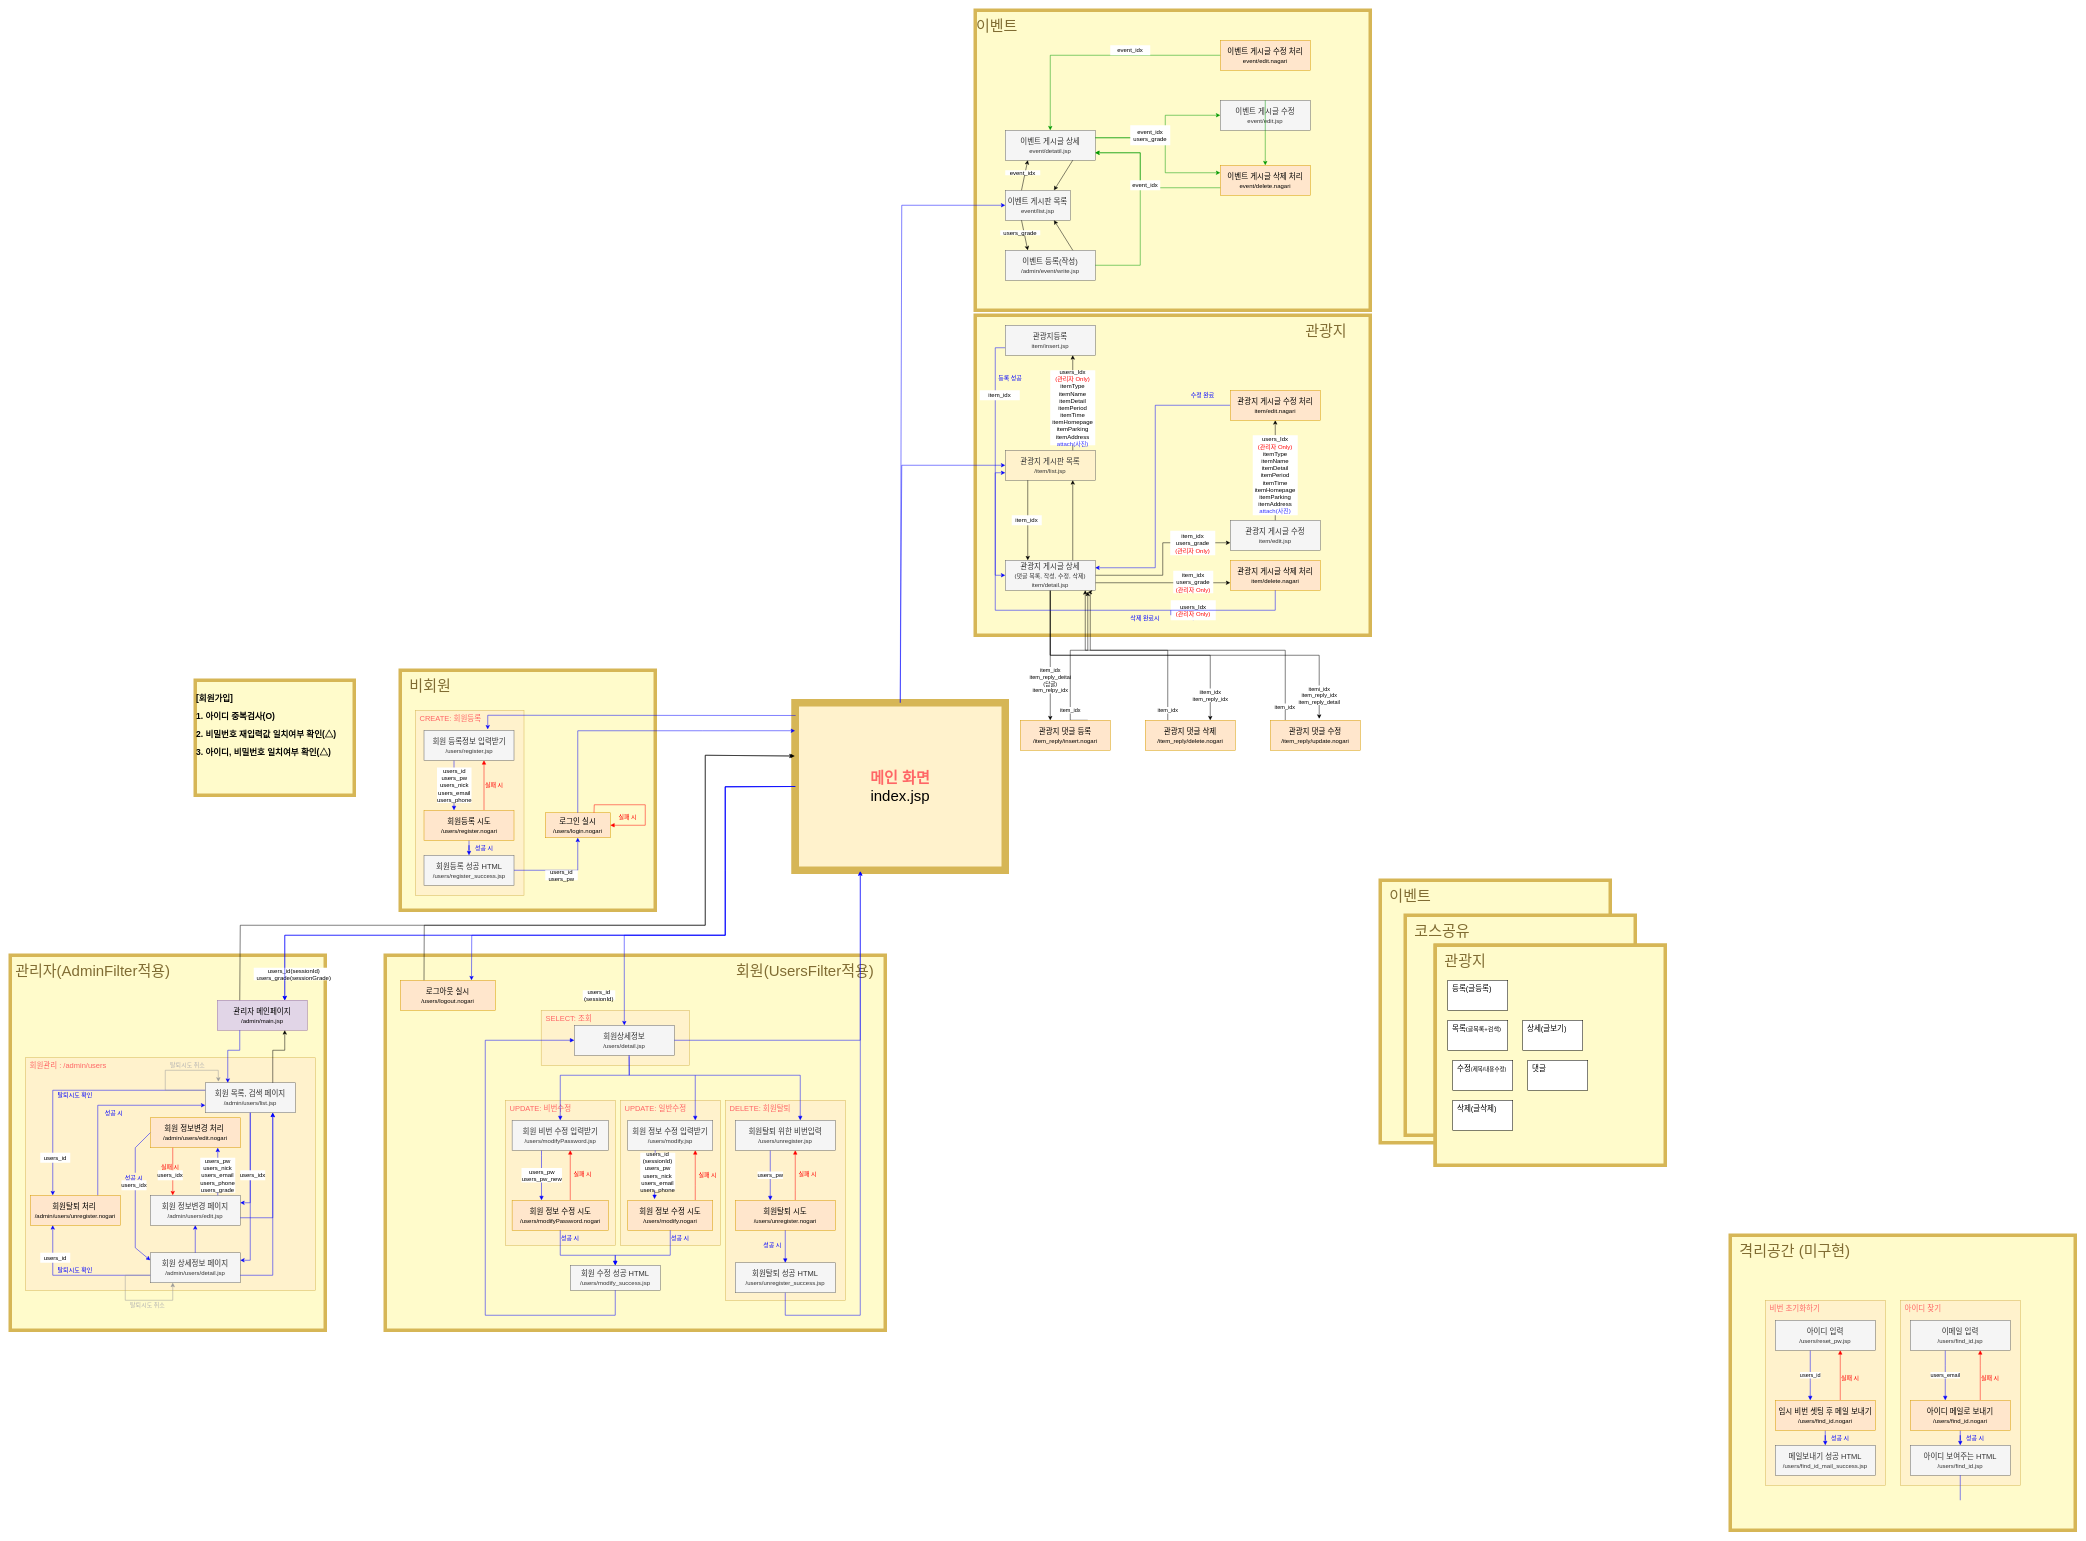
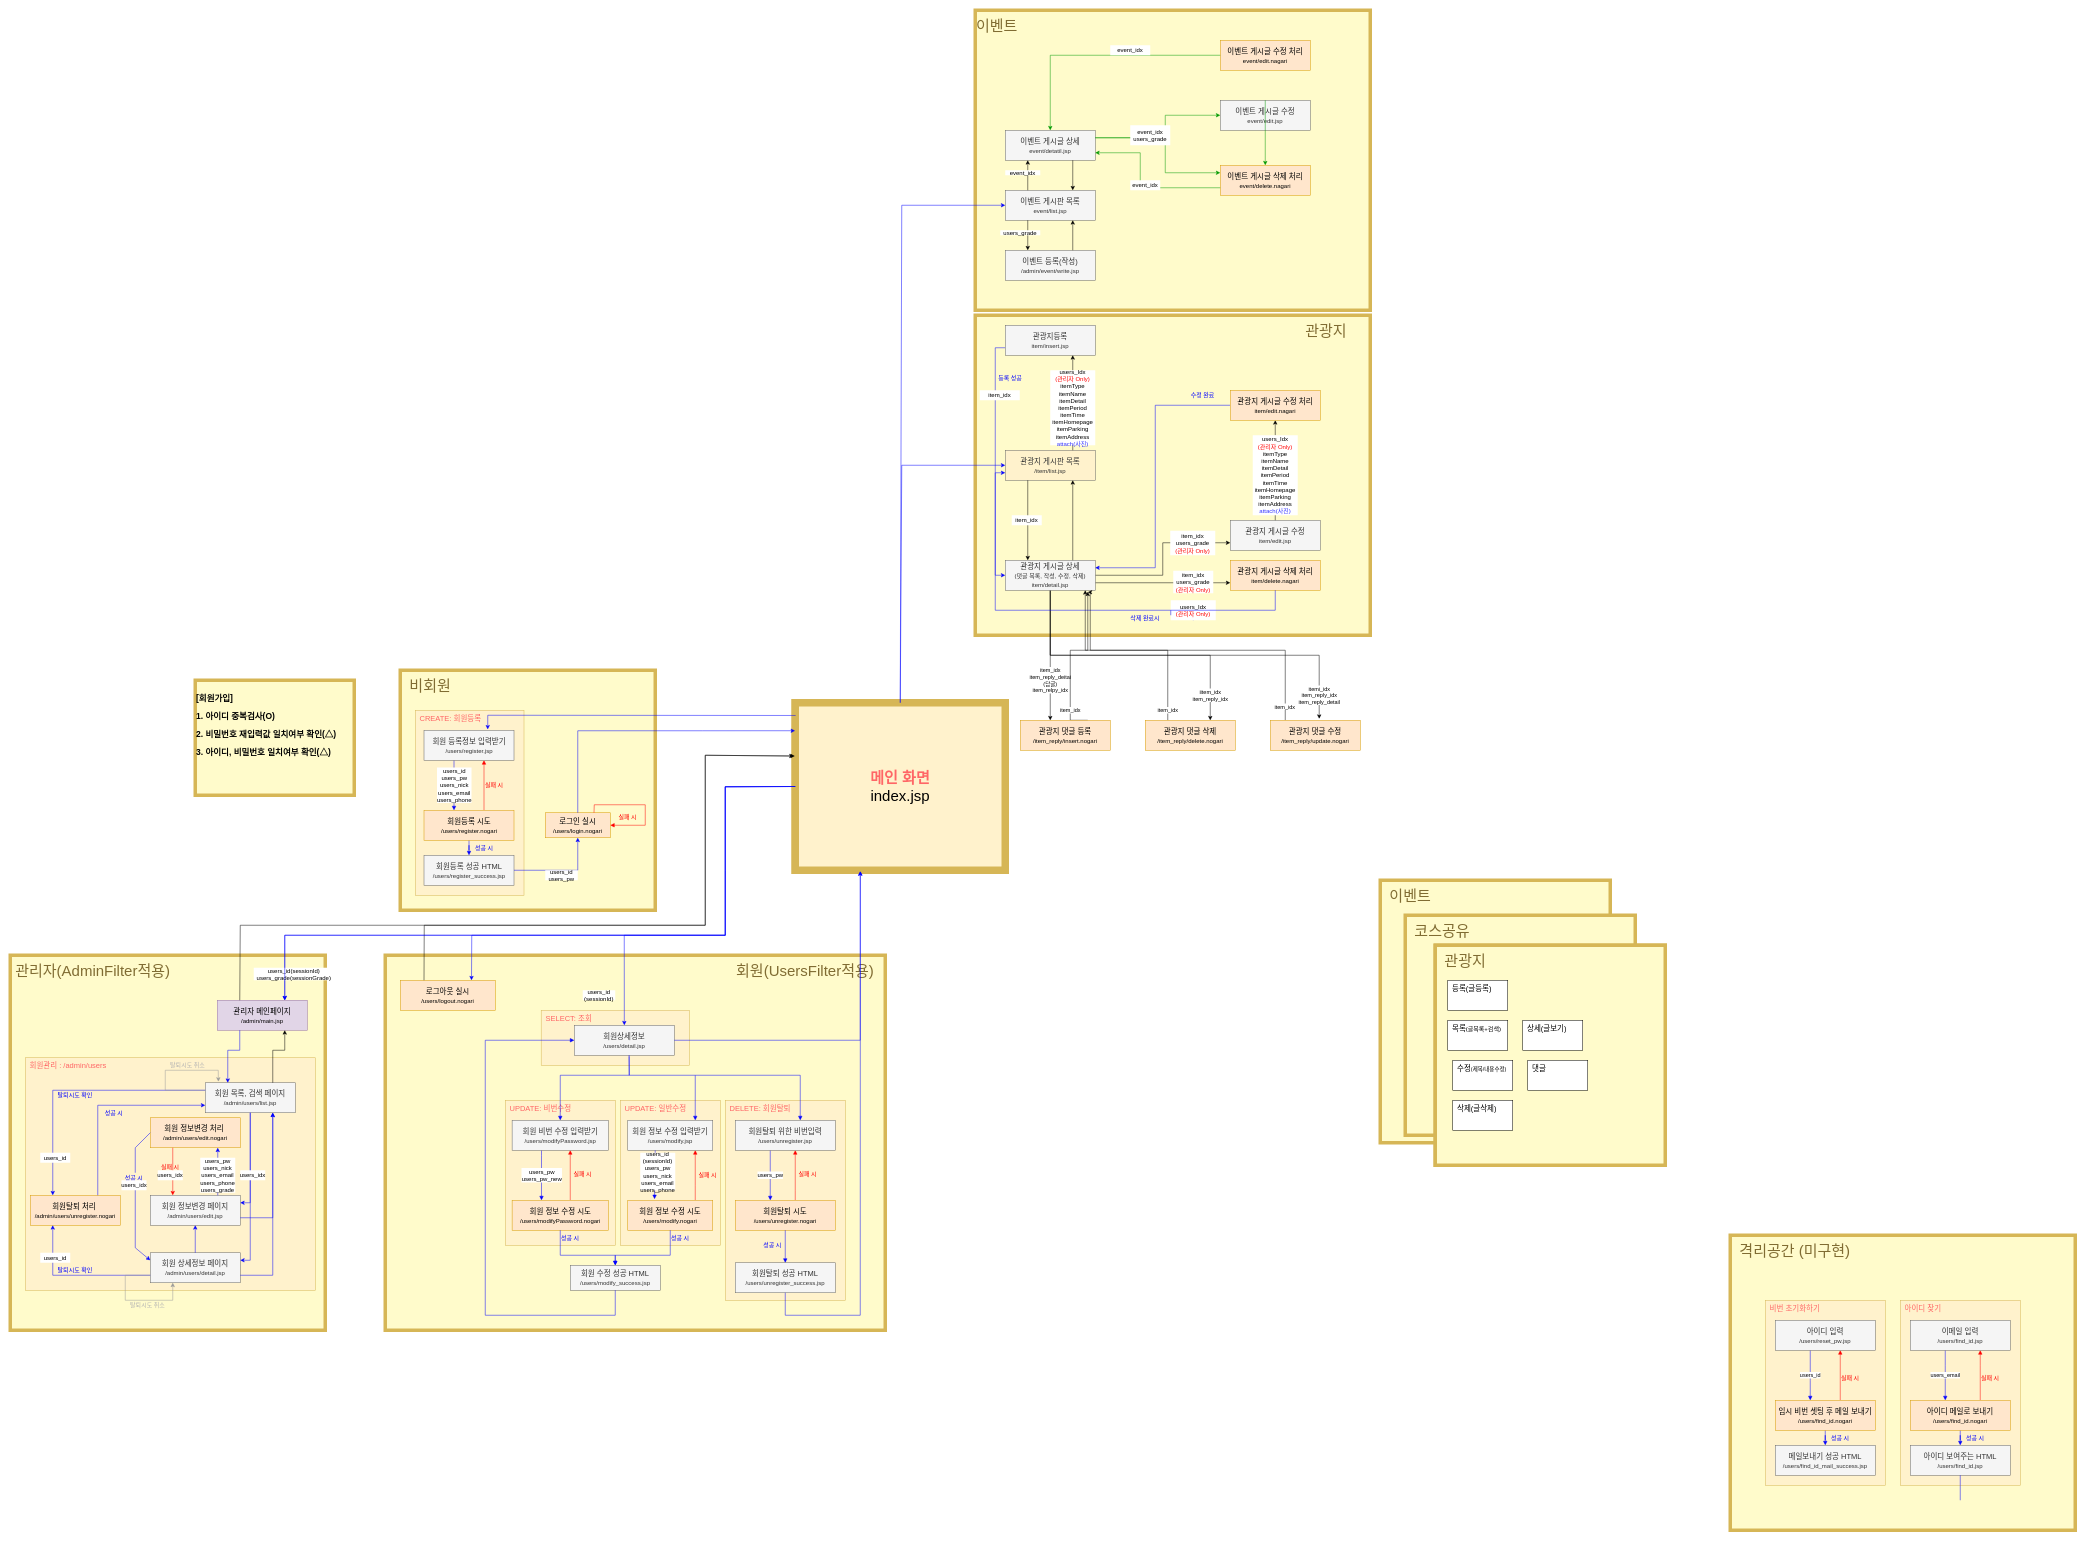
(1038, 205) -> (1050, 205)
(1140, 250) -> none
